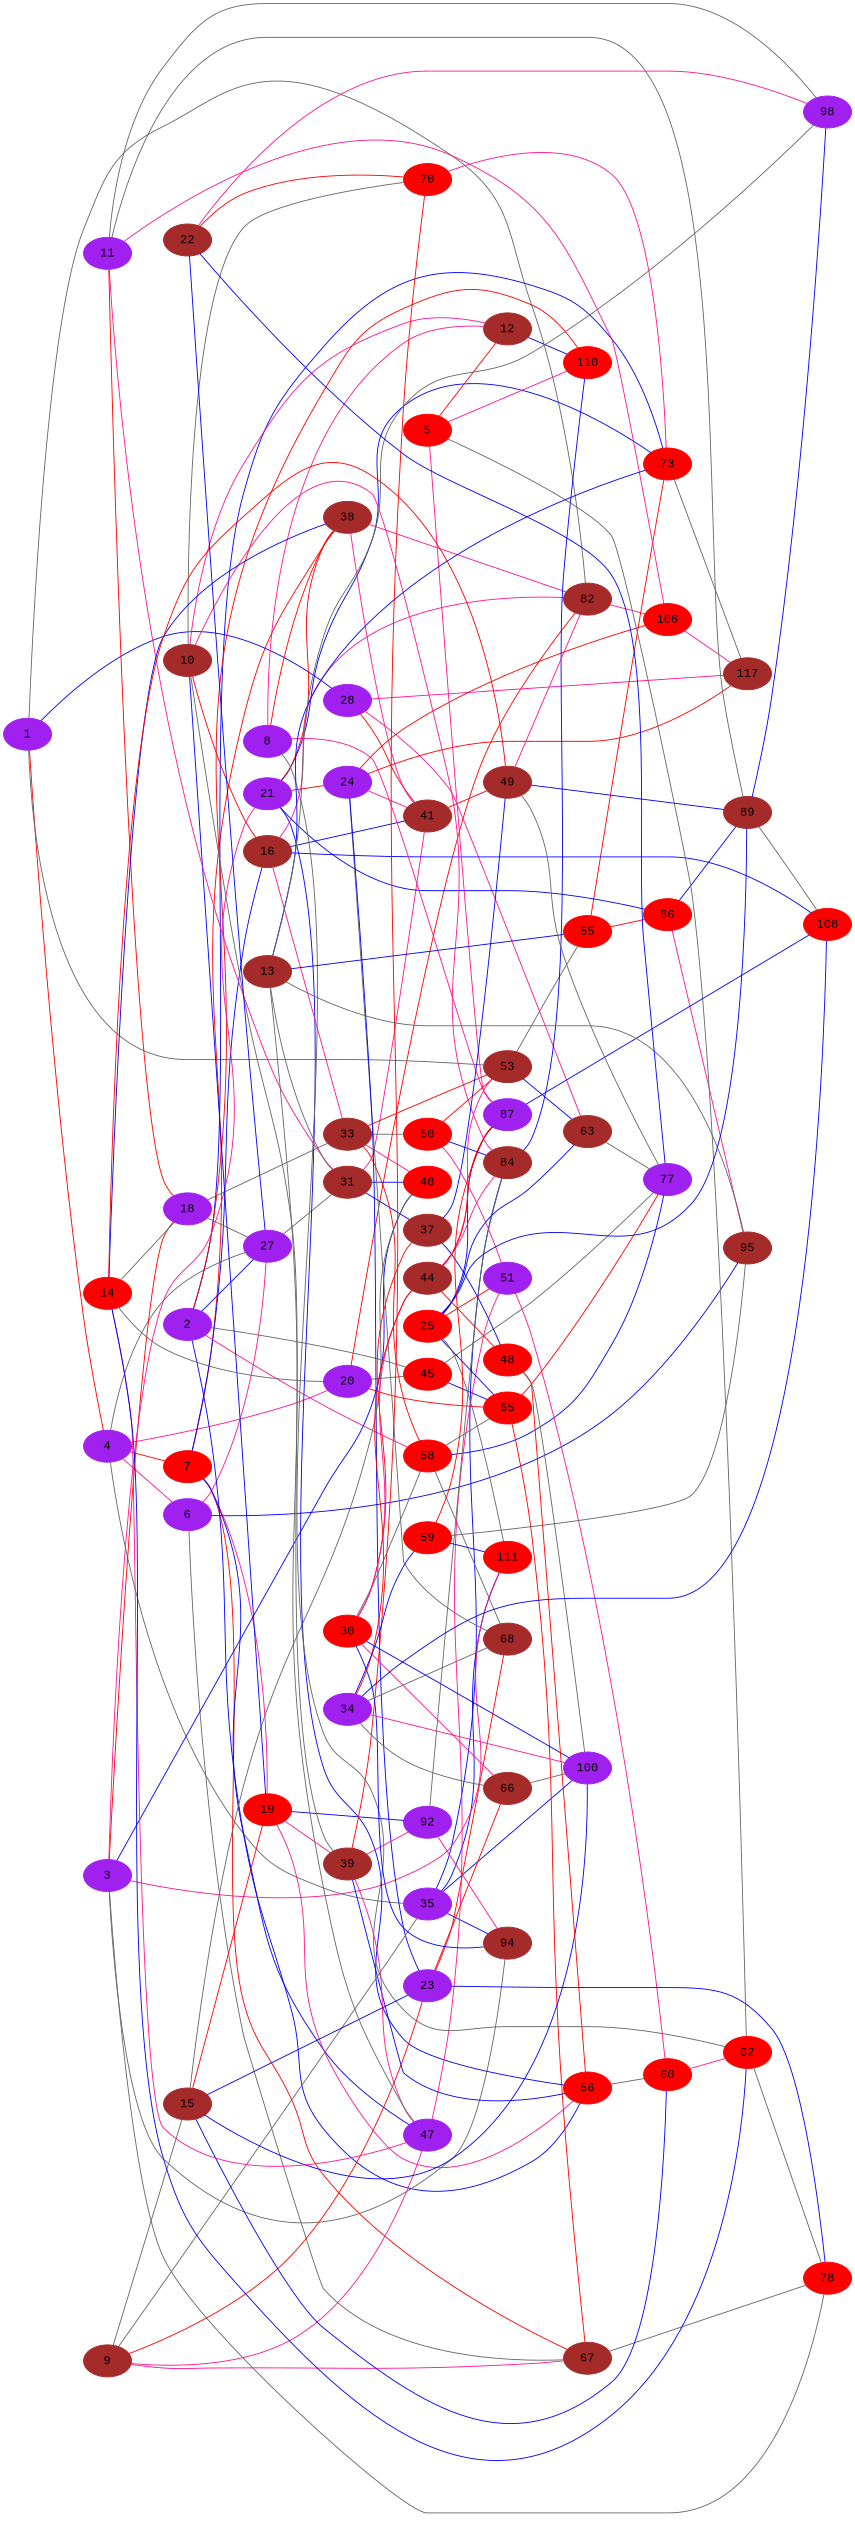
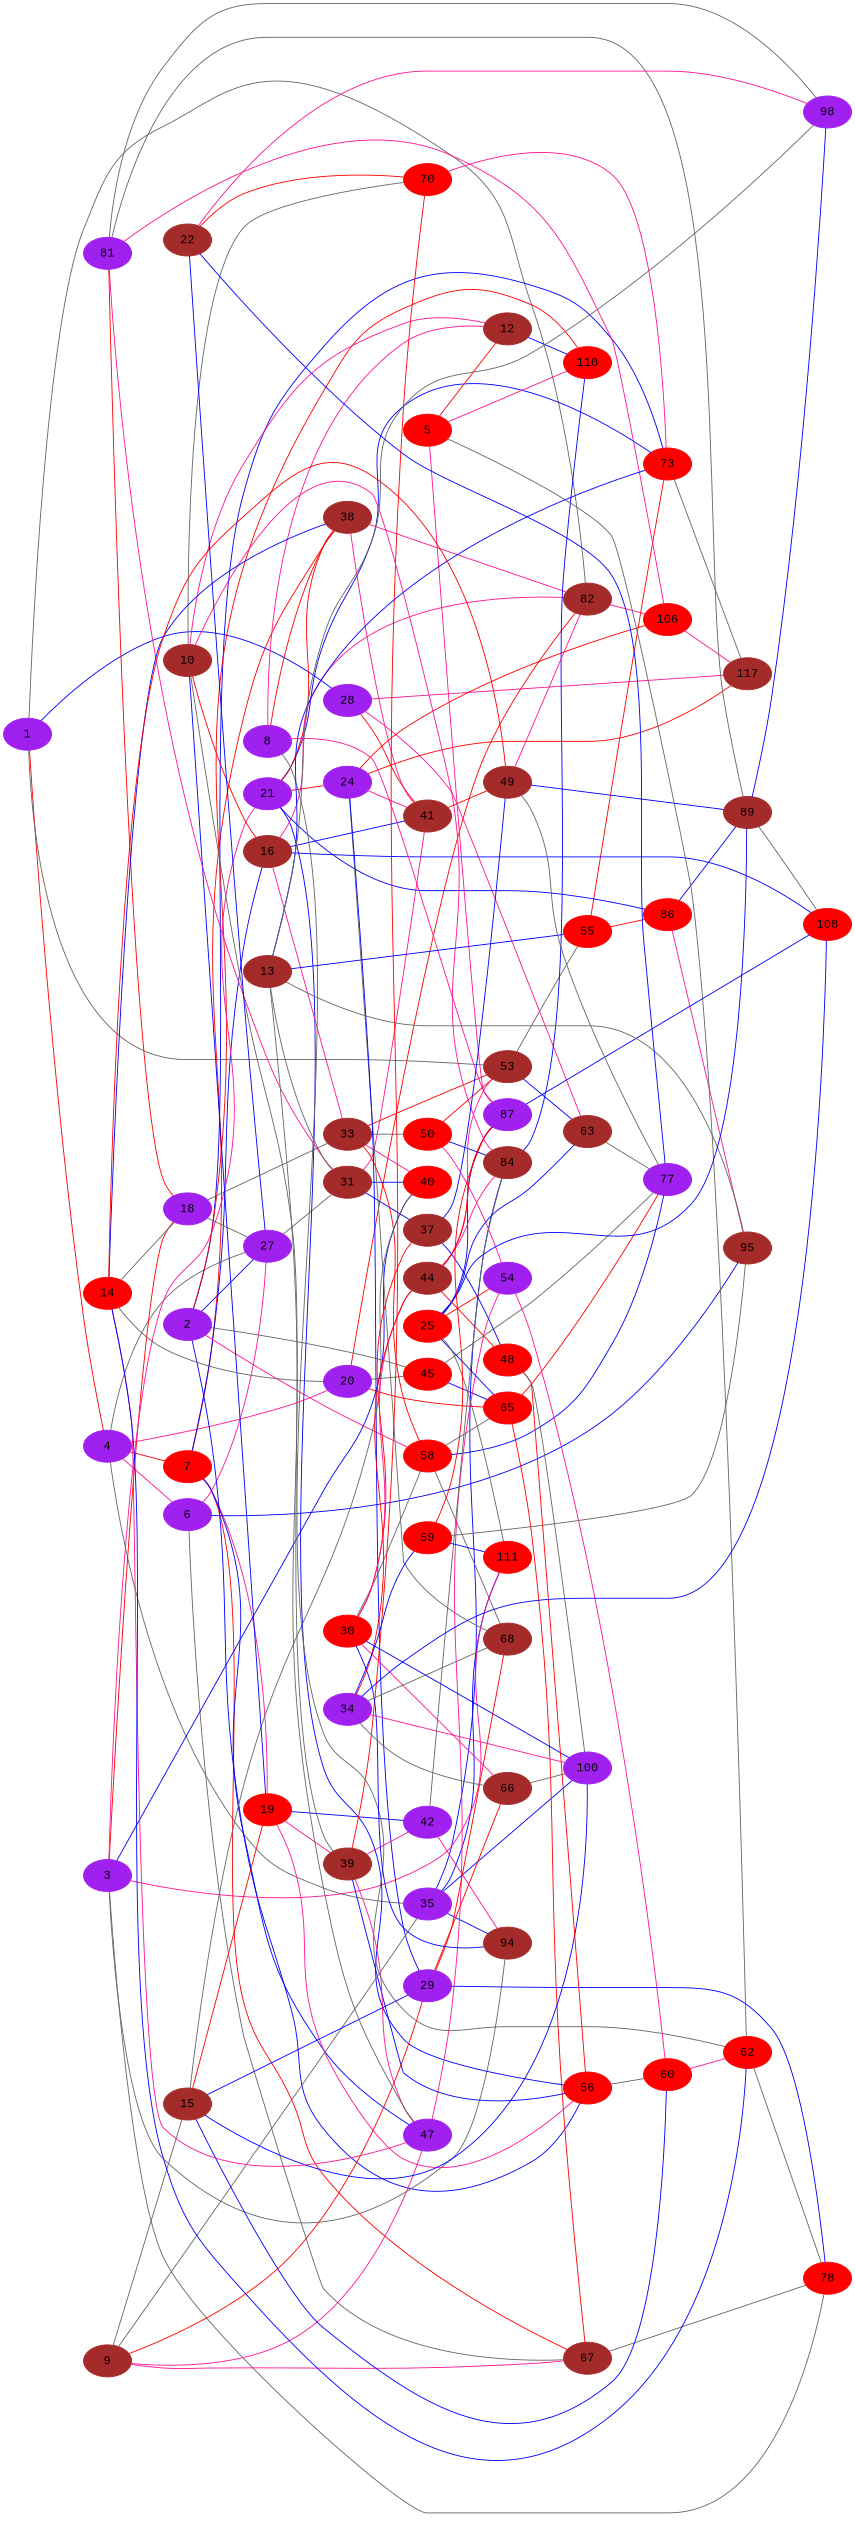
(108, 253) -> (108, 253)
(508, 1278) -> (508, 1278)
(428, 1822) -> (428, 1822)
(428, 1986) -> (428, 1986)
